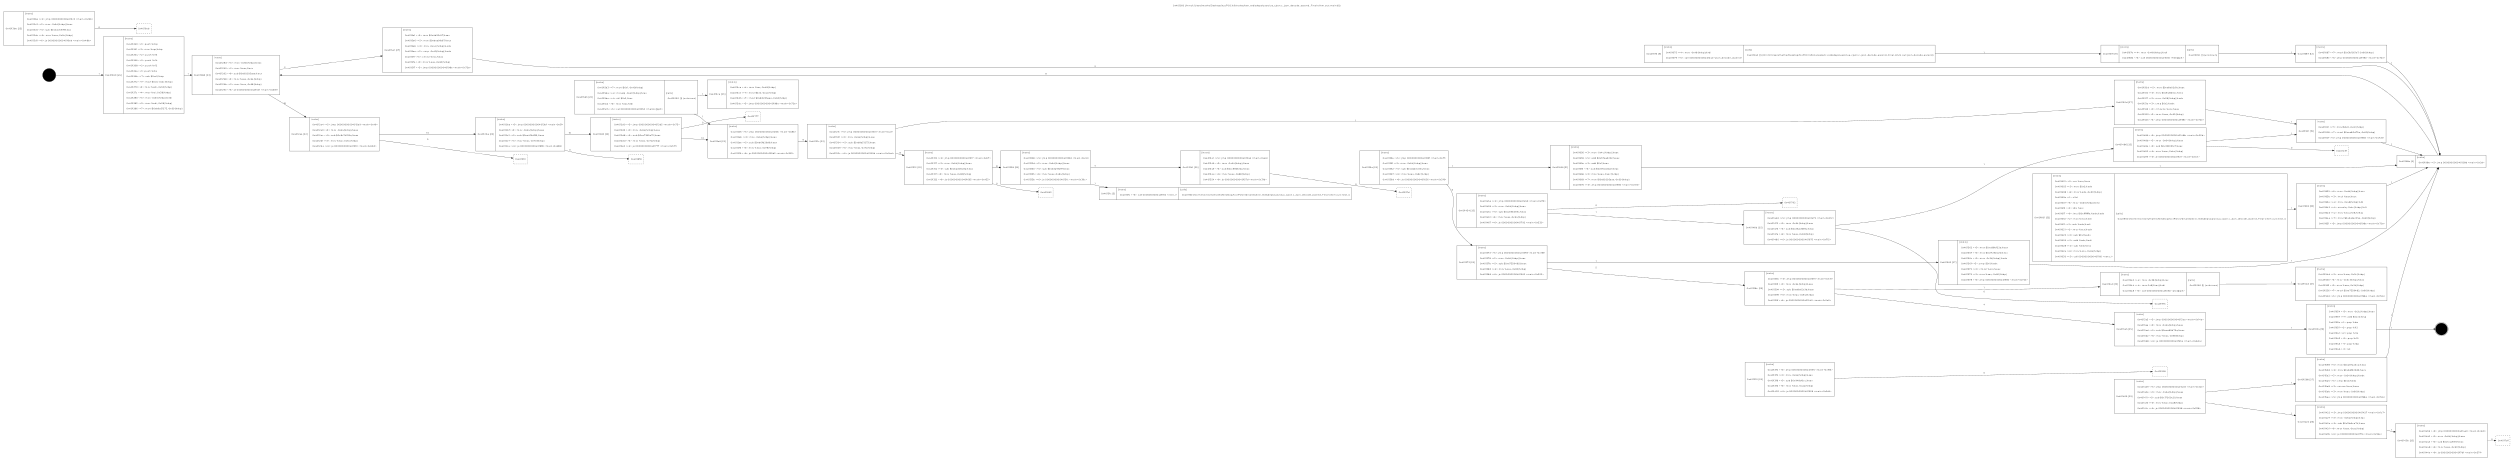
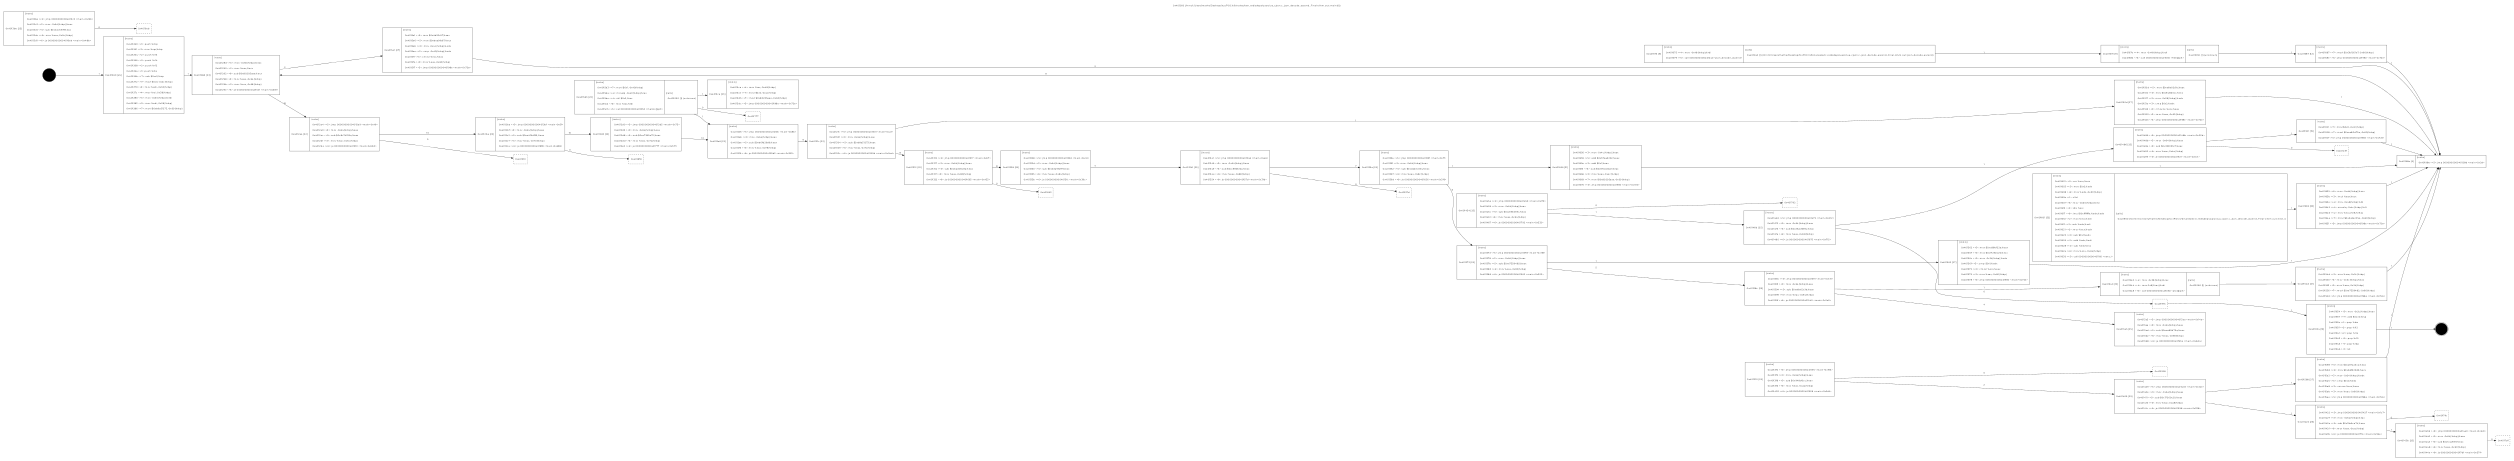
(2250, 117) -> (2327, 103)
(712, 122) -> (721, 112)
none -> (1314, 167)
(1225, 194) -> none
none -> (2422, 225)
(2255, 329) -> (2236, 305)
none -> (1973, 388)
none -> (2441, 416)
